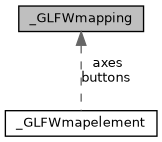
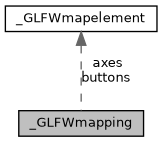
(81, 78) -> (81, 78)
